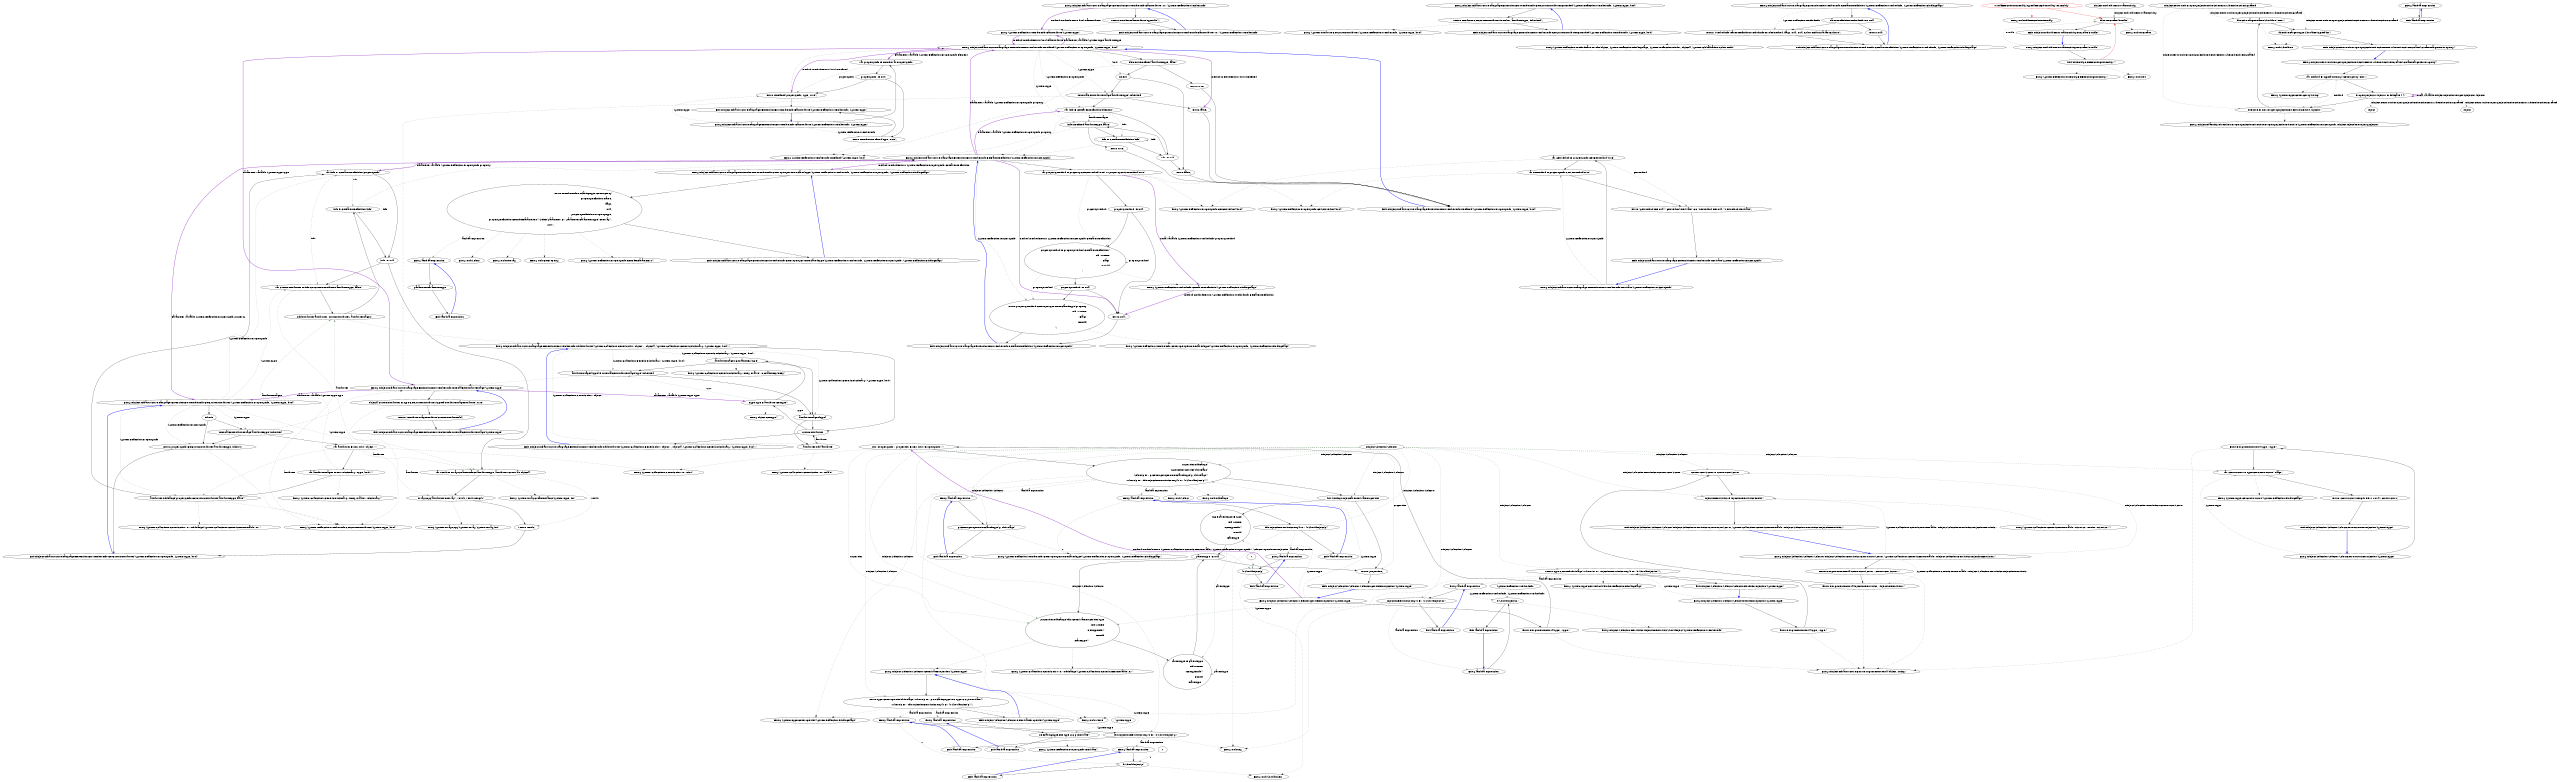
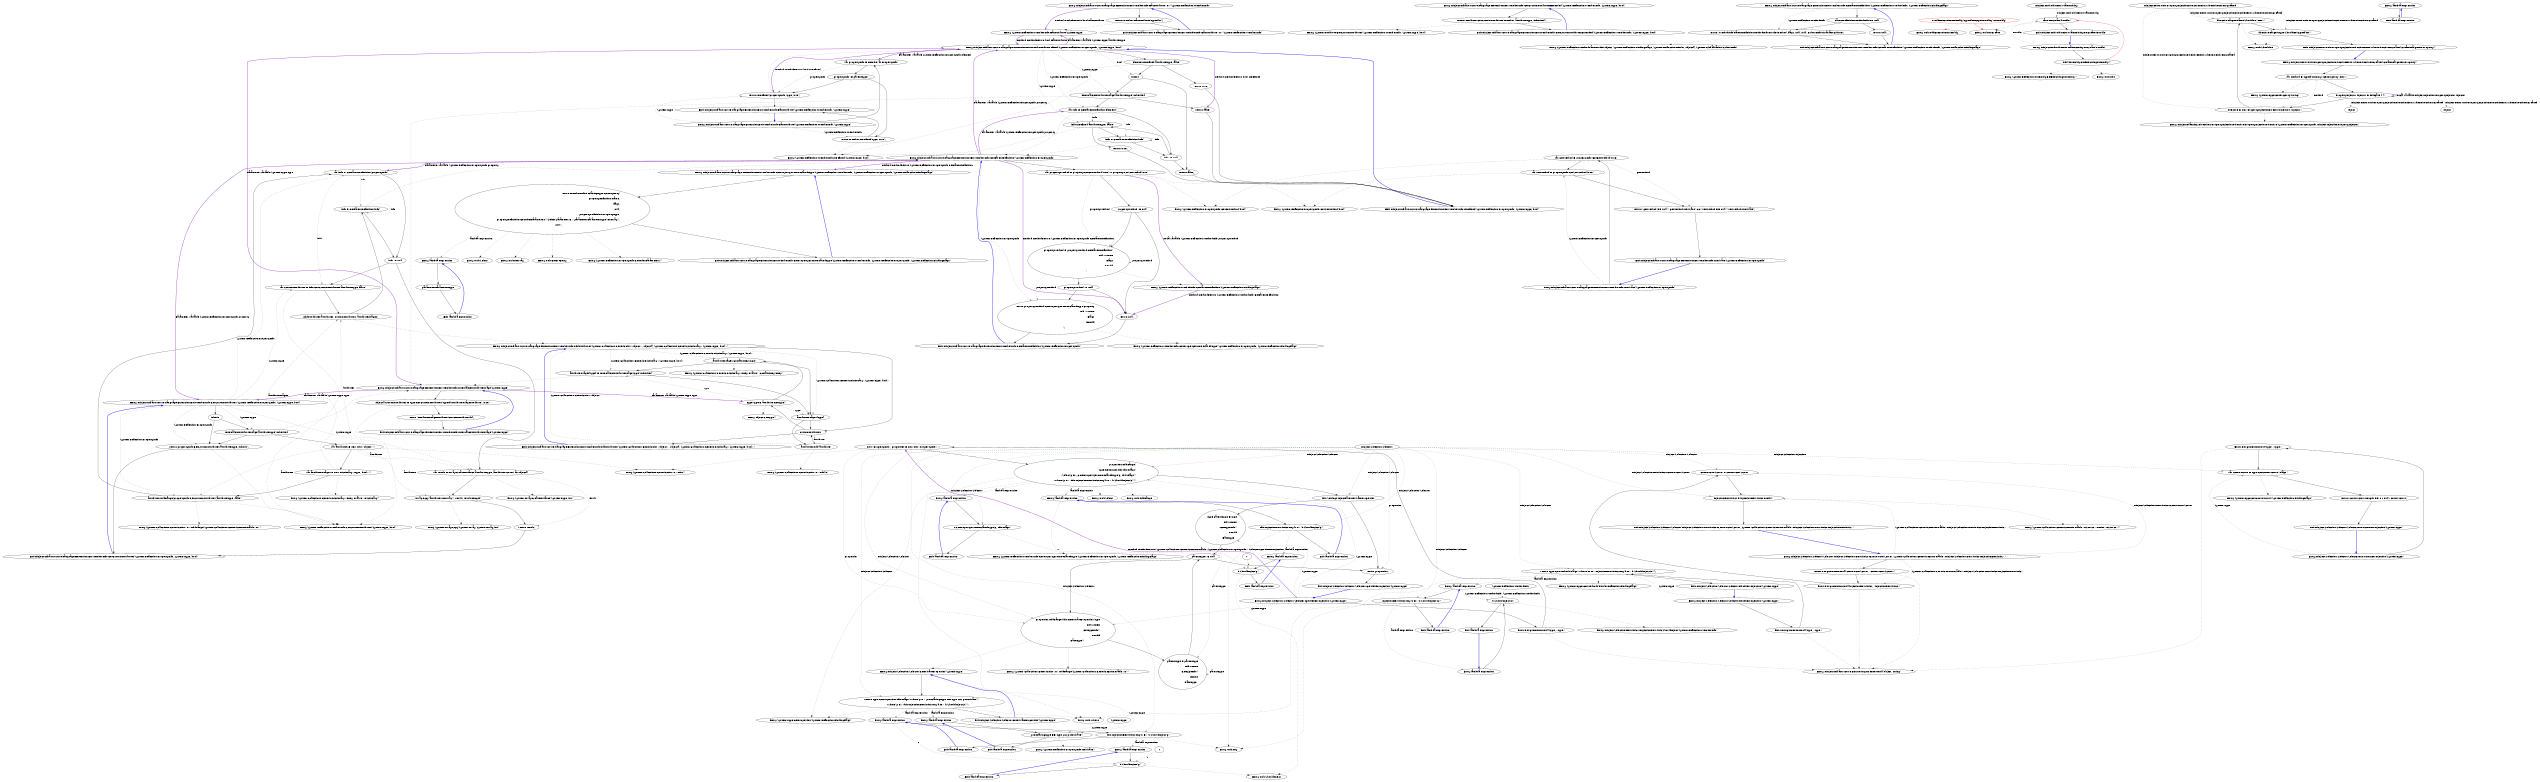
(2073, 13) -> (1978, 26)
(873, 77) -> (851, 77)
(1099, 117) -> (1095, 117)
(1782, 454) -> (1790, 454)
